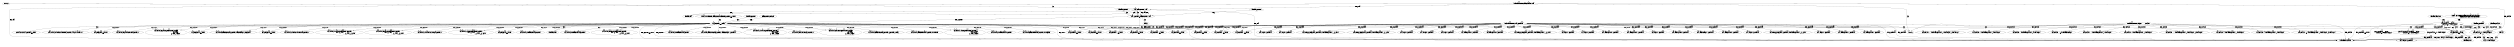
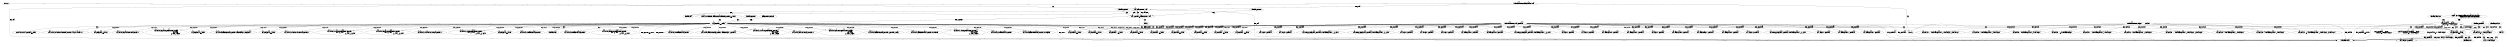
(2038, 4) -> (2308, 24)
(2345, 41) -> (2345, 41)
